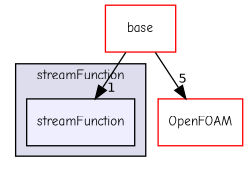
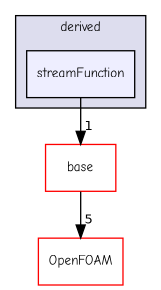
(113, 72) -> (81, 116)
(81, 76) -> (81, 28)
